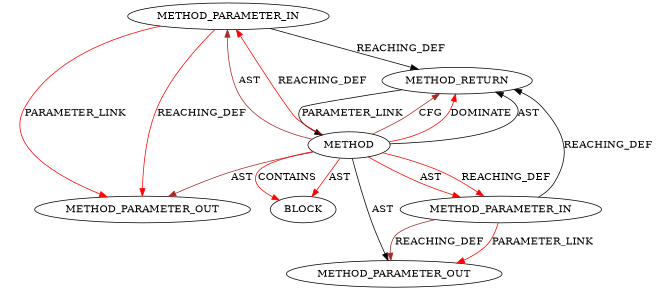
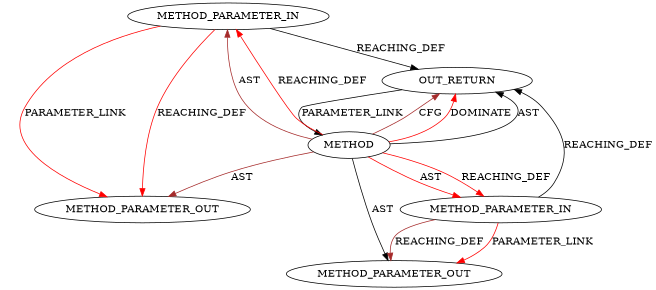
(457, 81) -> (457, 81)
(303, 209) -> none
